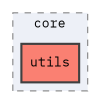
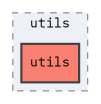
(50, 24) -> (50, 24)
